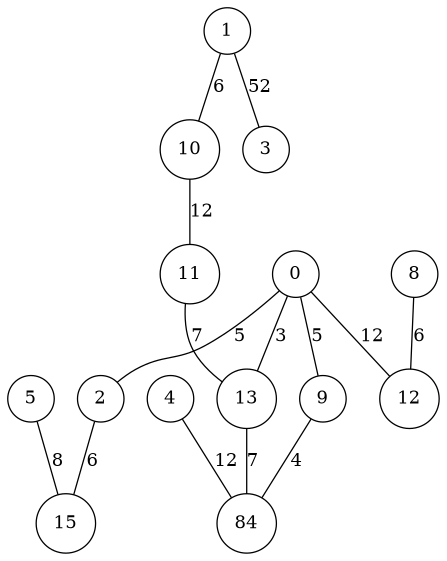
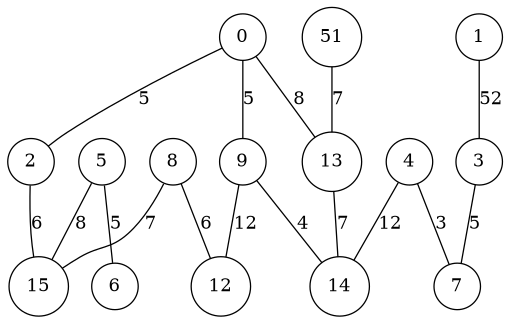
(190, 149) -> none
none -> (123, 238)
(190, 274) -> (332, 37)
none -> (115, 286)
none -> (457, 286)
(350, 334) -> (232, 221)
(282, 336) -> (300, 99)
(247, 523) -> (340, 286)
